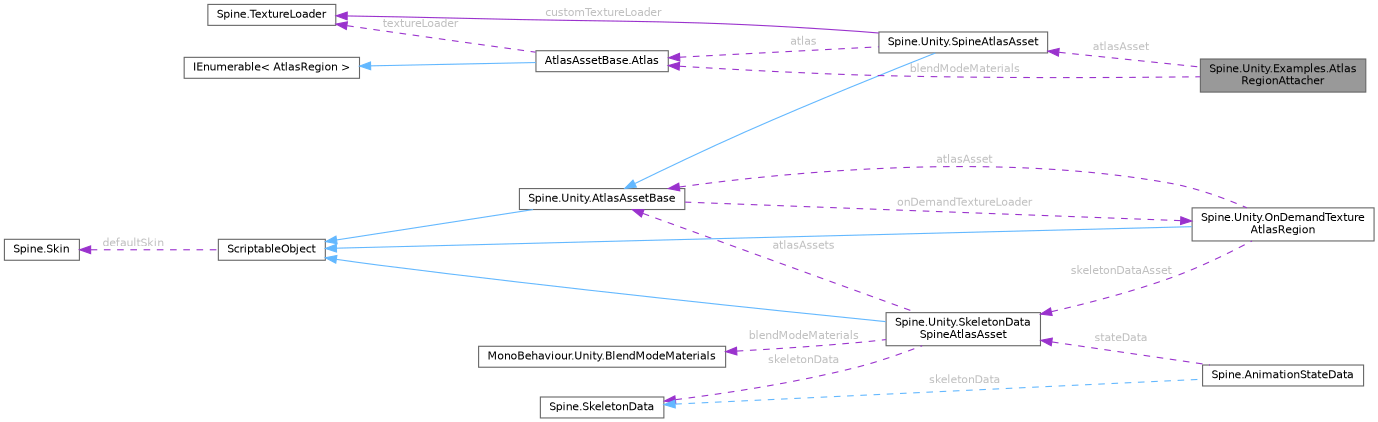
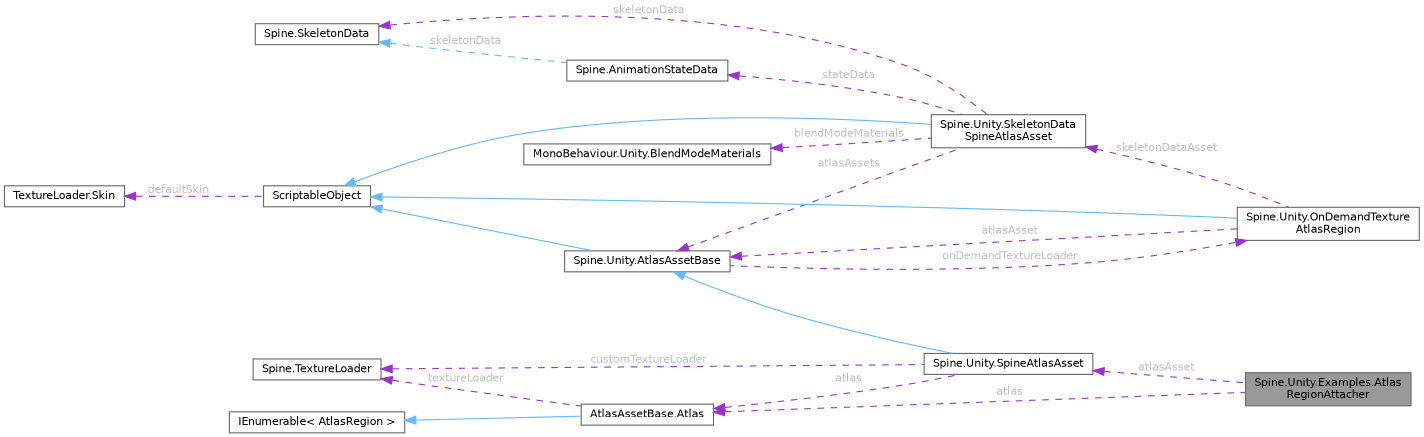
(613, 21) -> (658, 367)
(963, 69) -> (1008, 392)
(42, 250) -> (65, 196)
(1131, 353) -> (852, 89)
